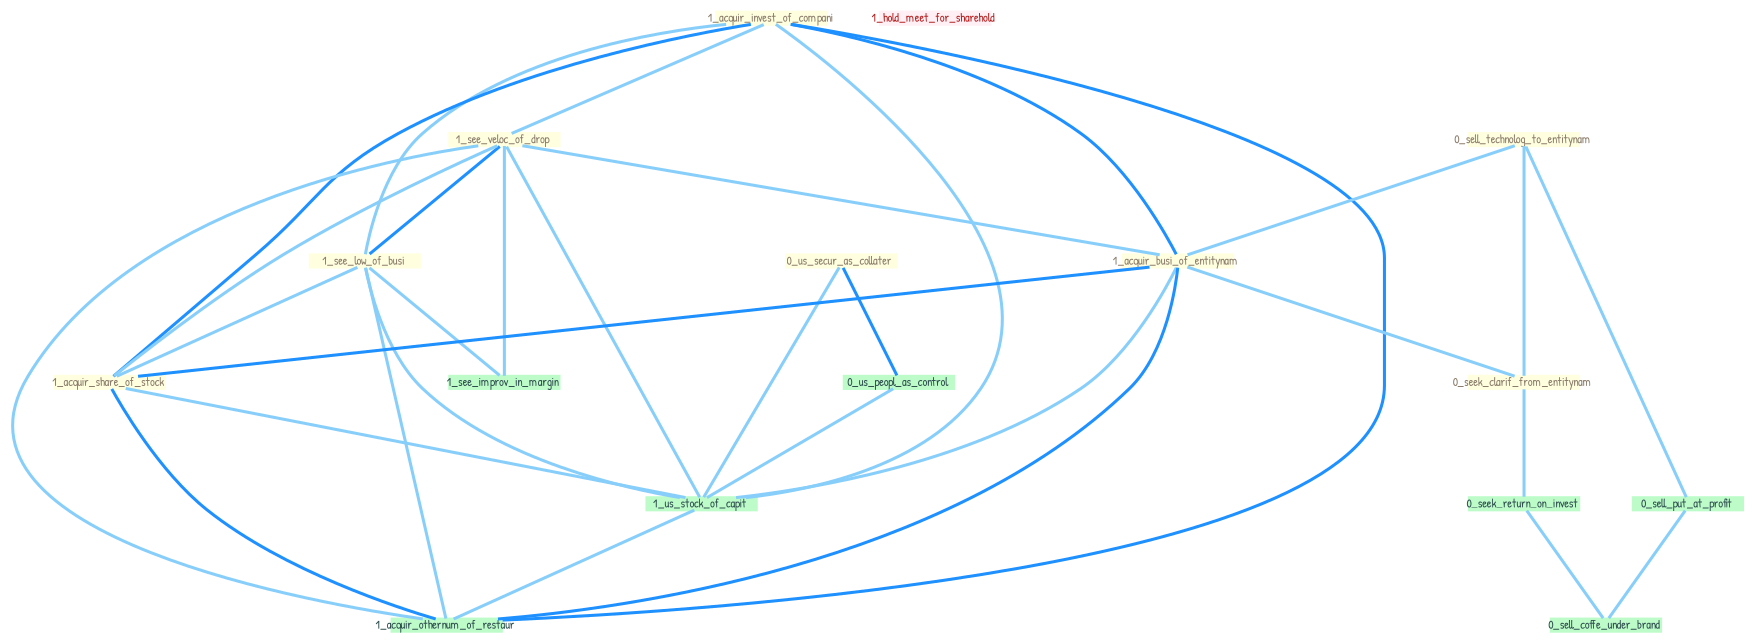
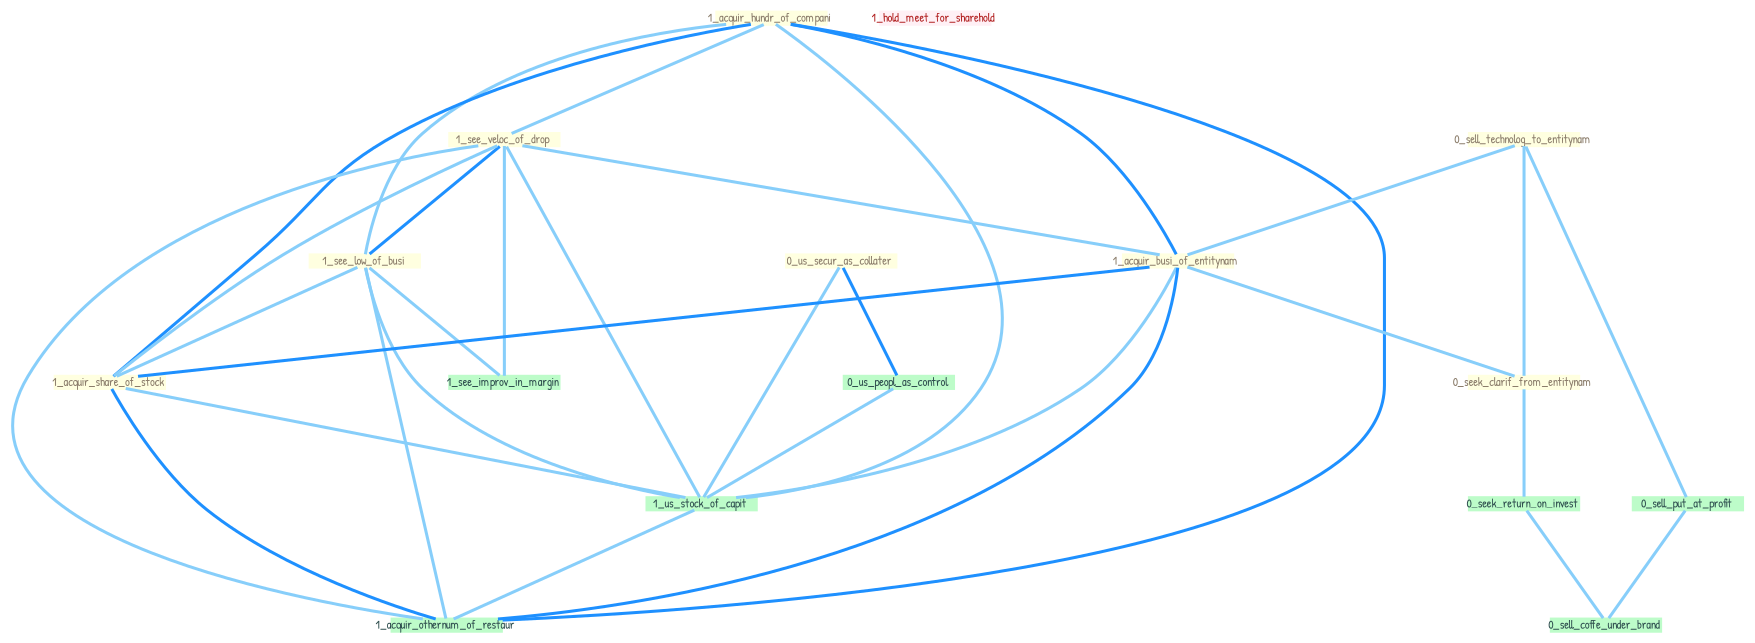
(771, 18) -> (771, 18)
